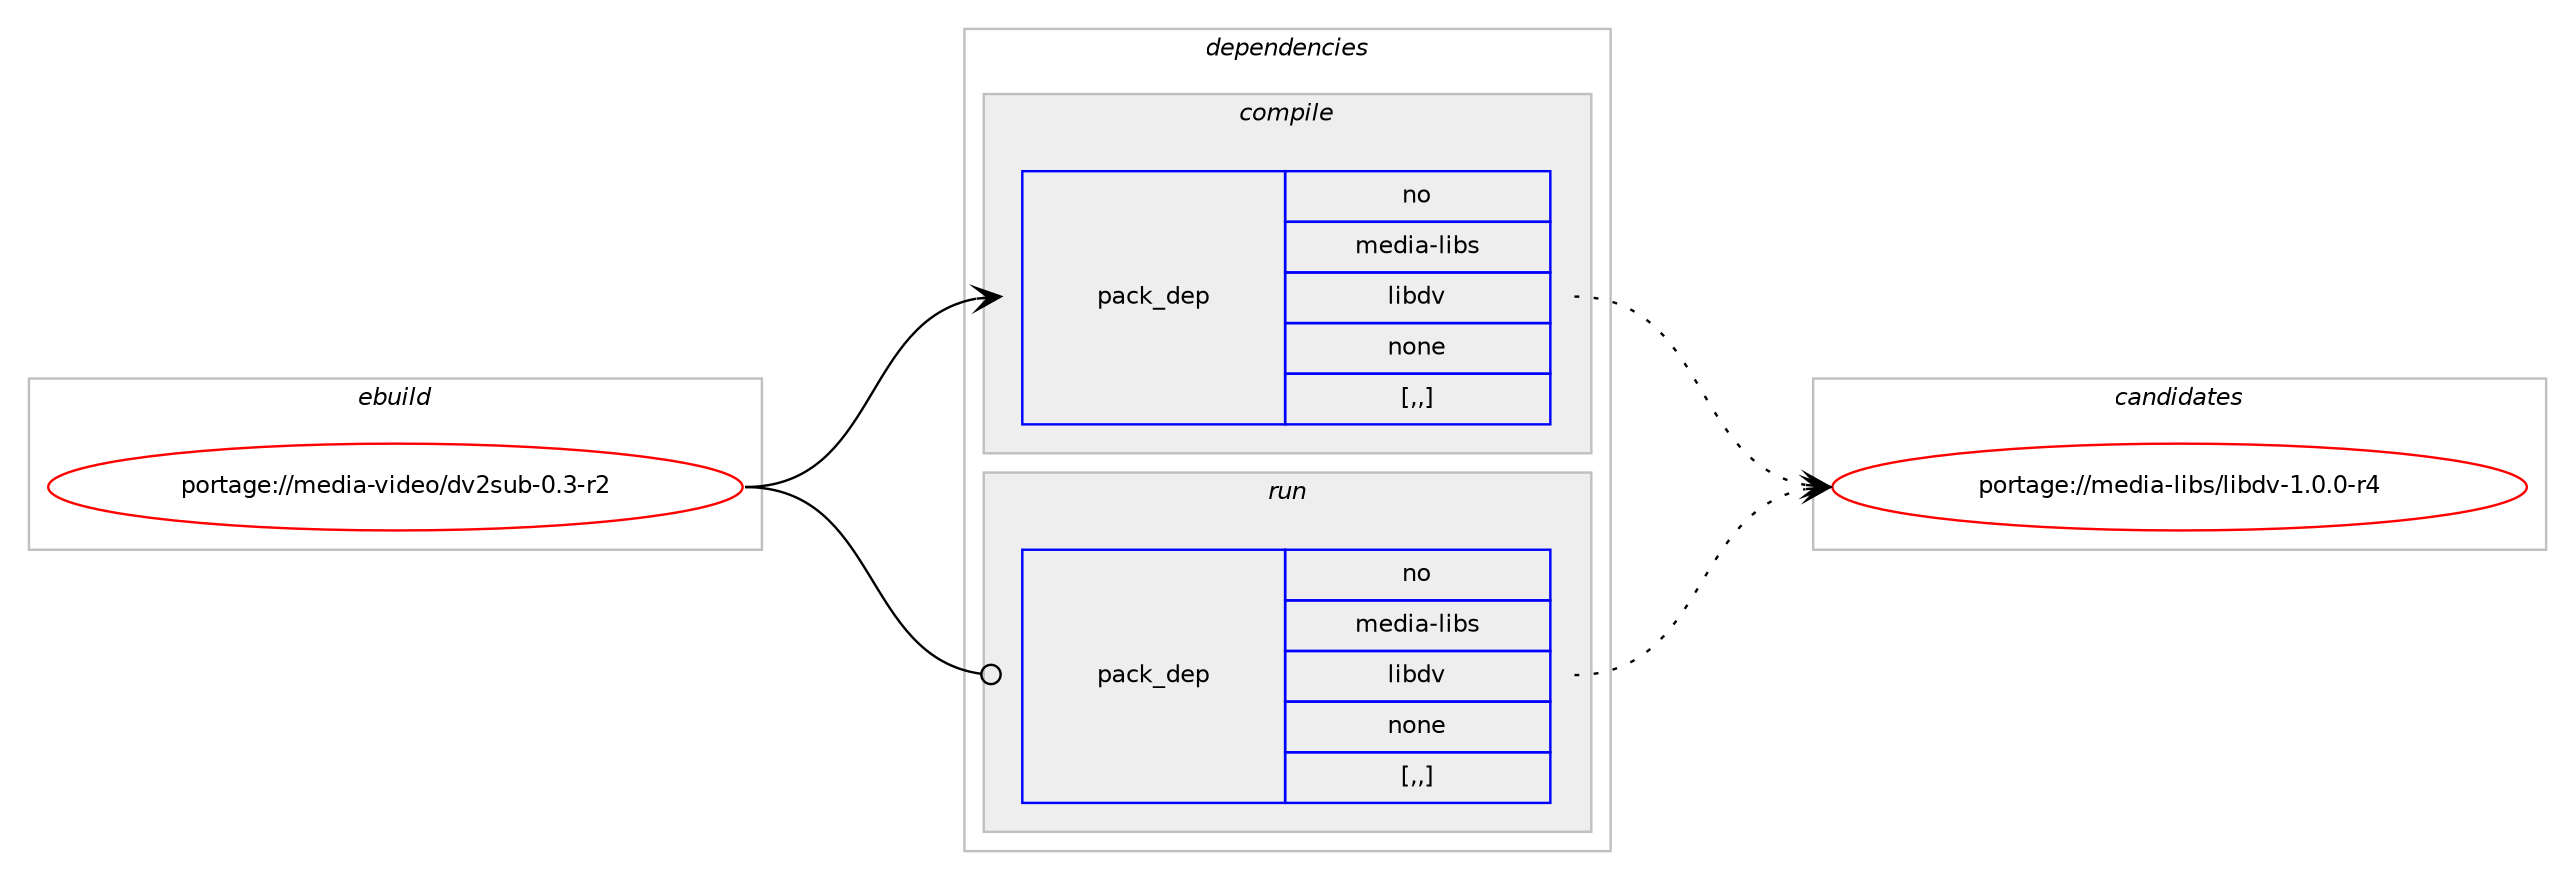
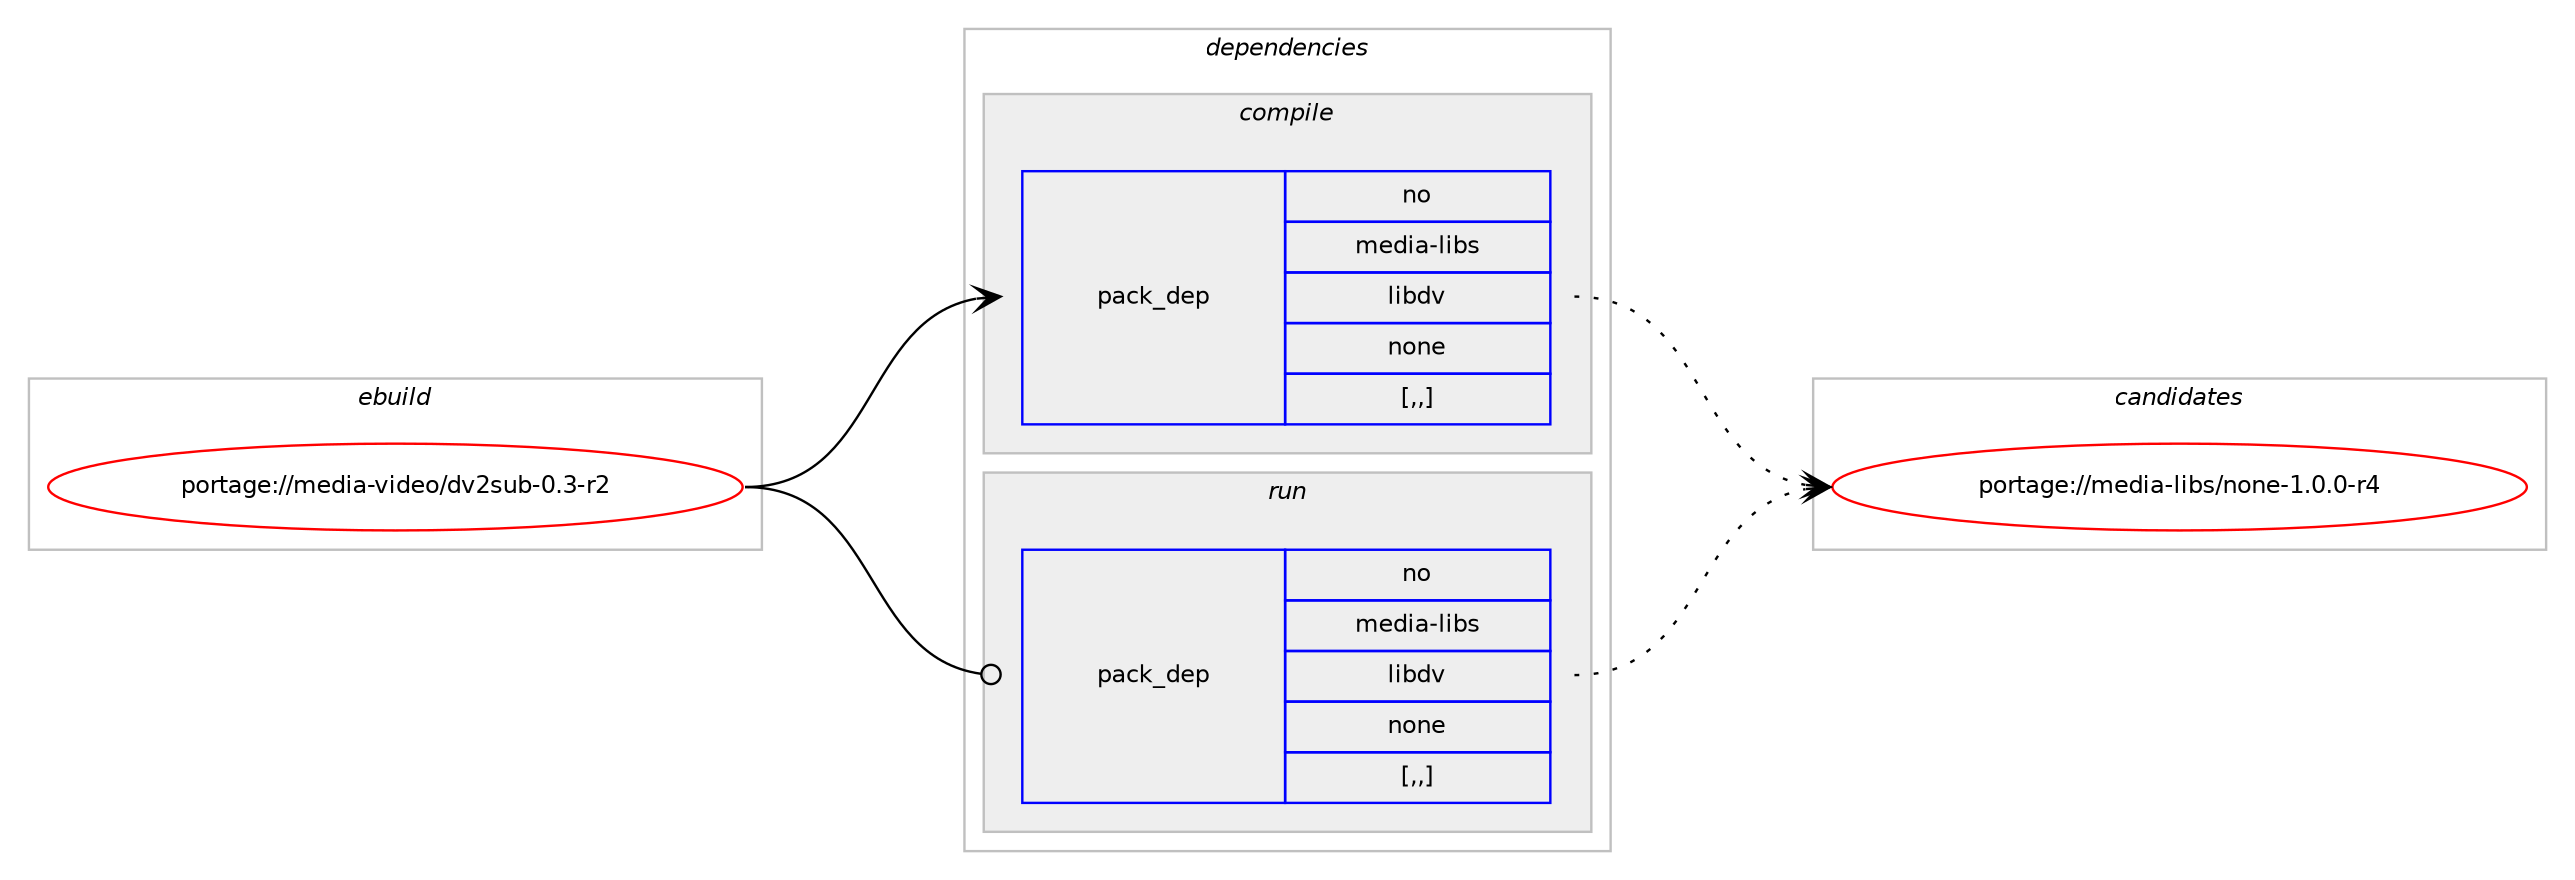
(2180, 487) -> (2180, 487)
